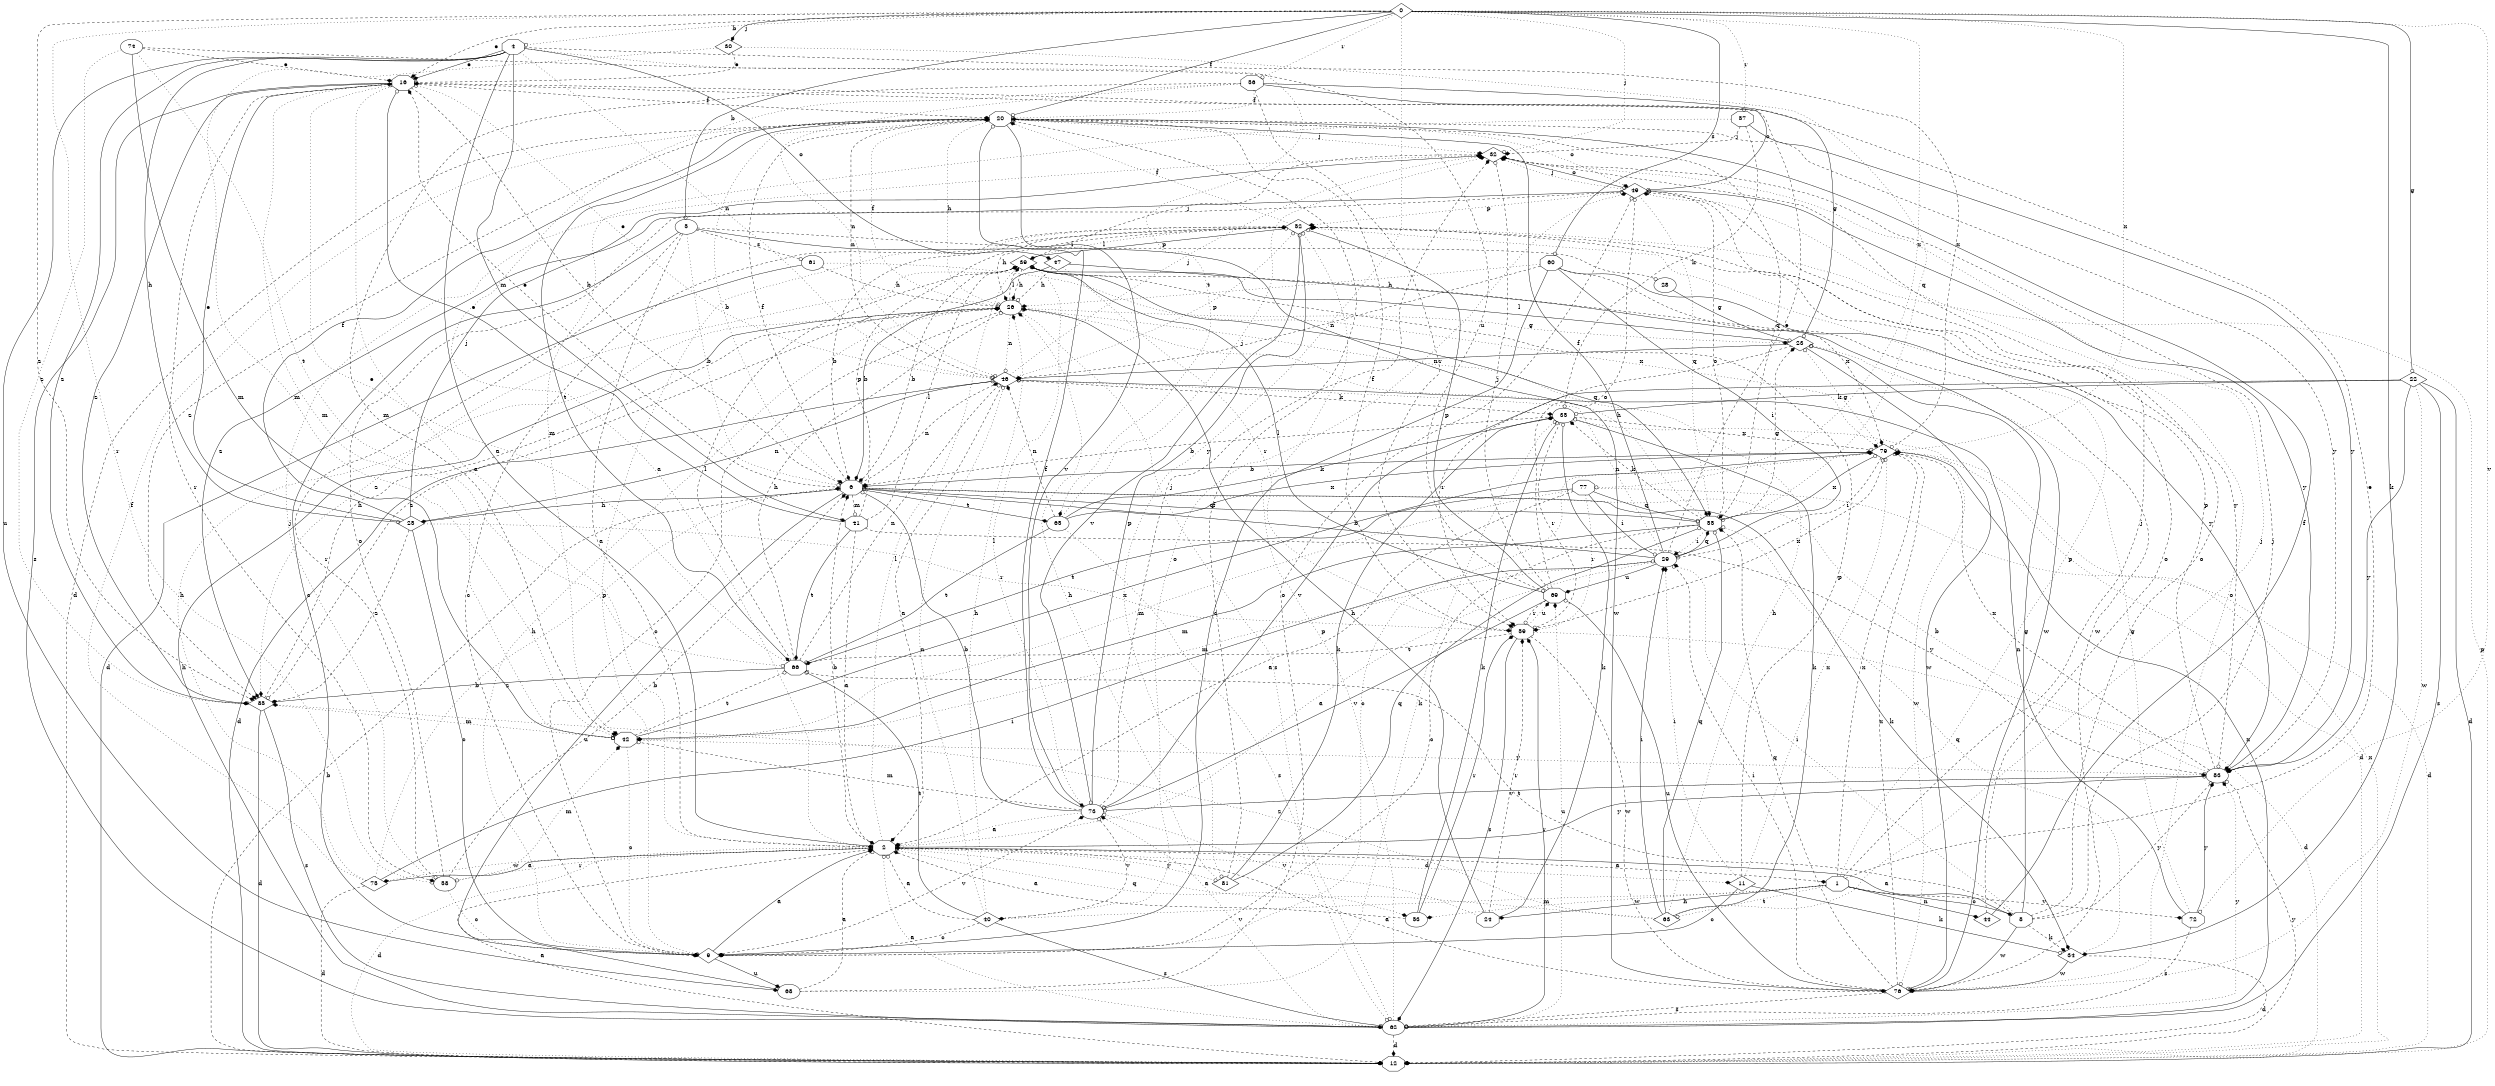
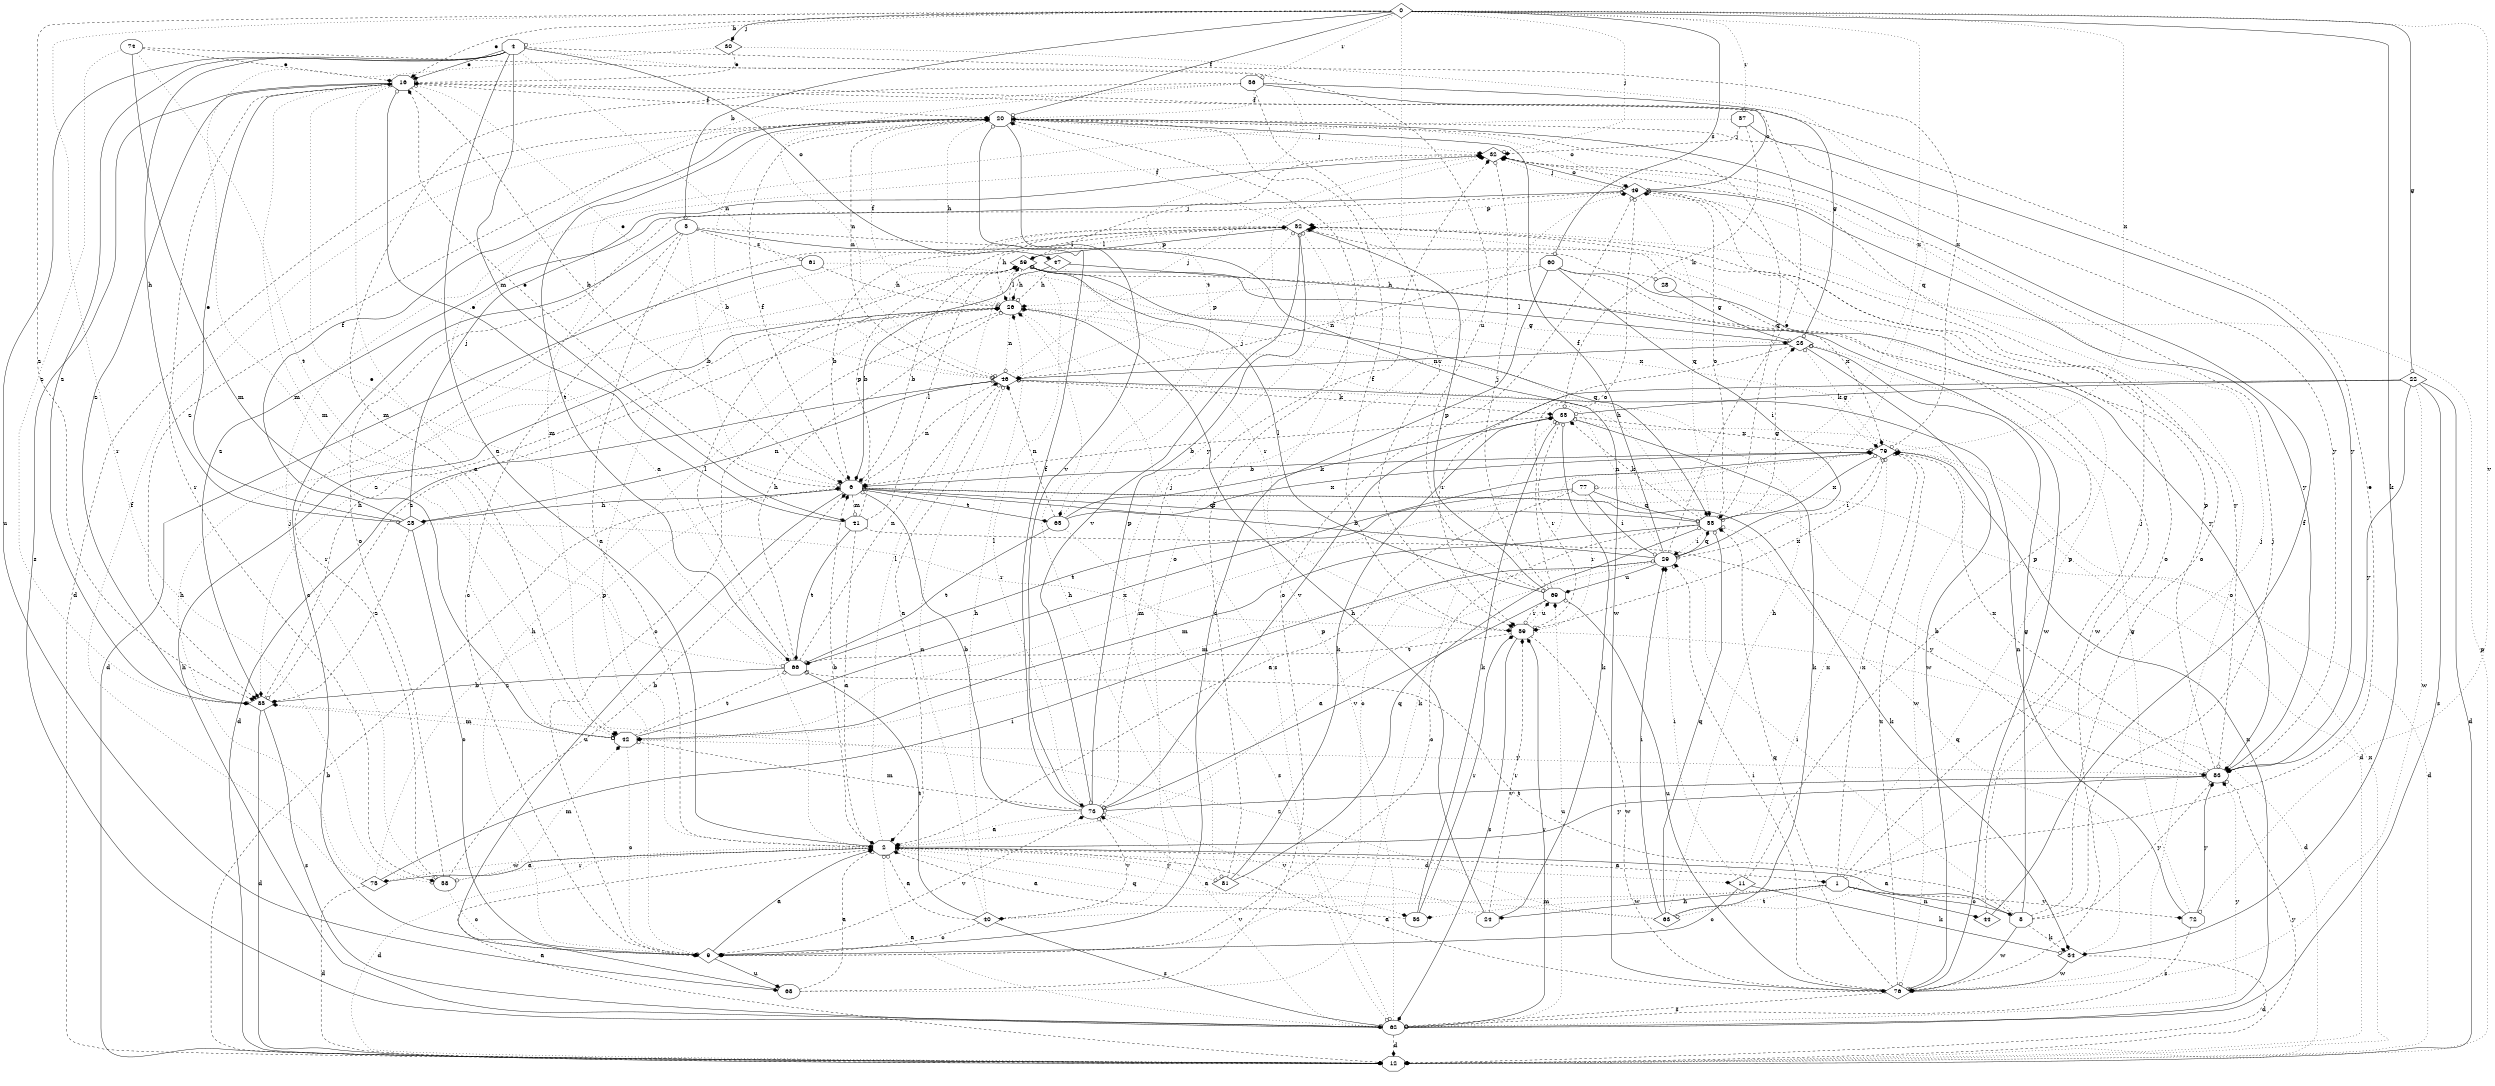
(1680, 354) -> (2005, 397)
